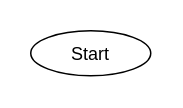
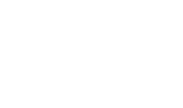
(91, 53) -> none
